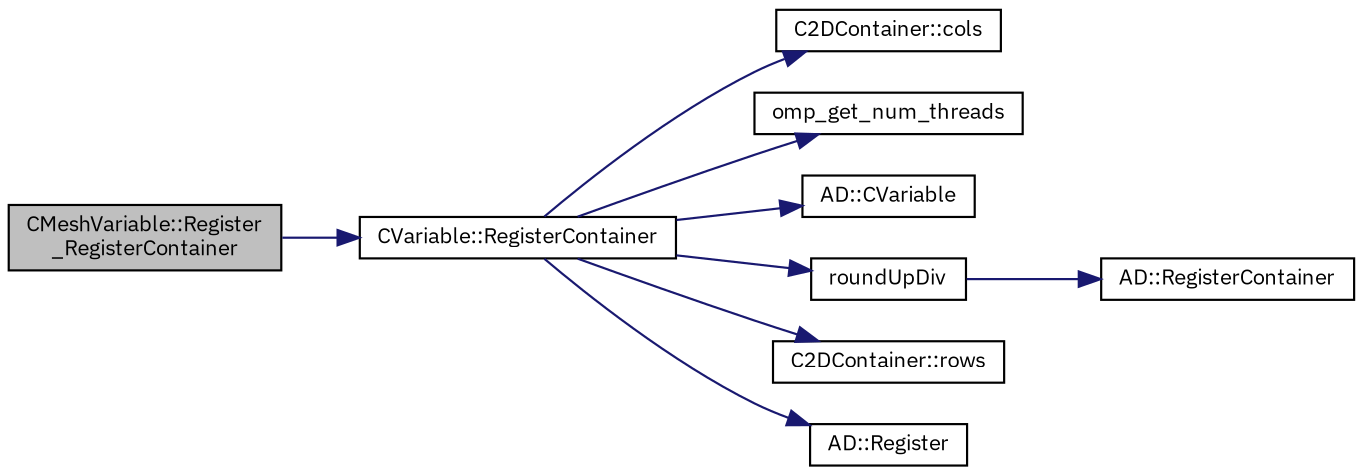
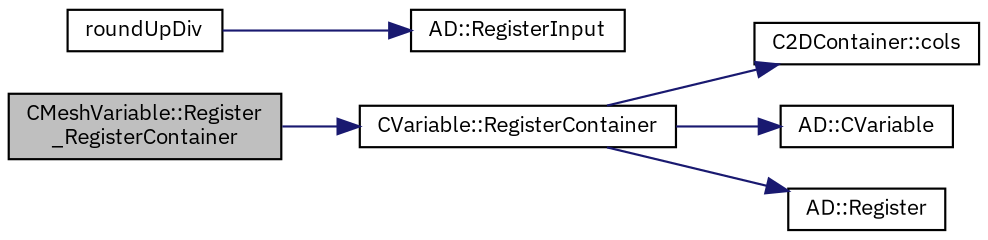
(889, 113) -> none
(733, 262) -> none
(1228, 279) -> (518, 31)
(889, 362) -> none
